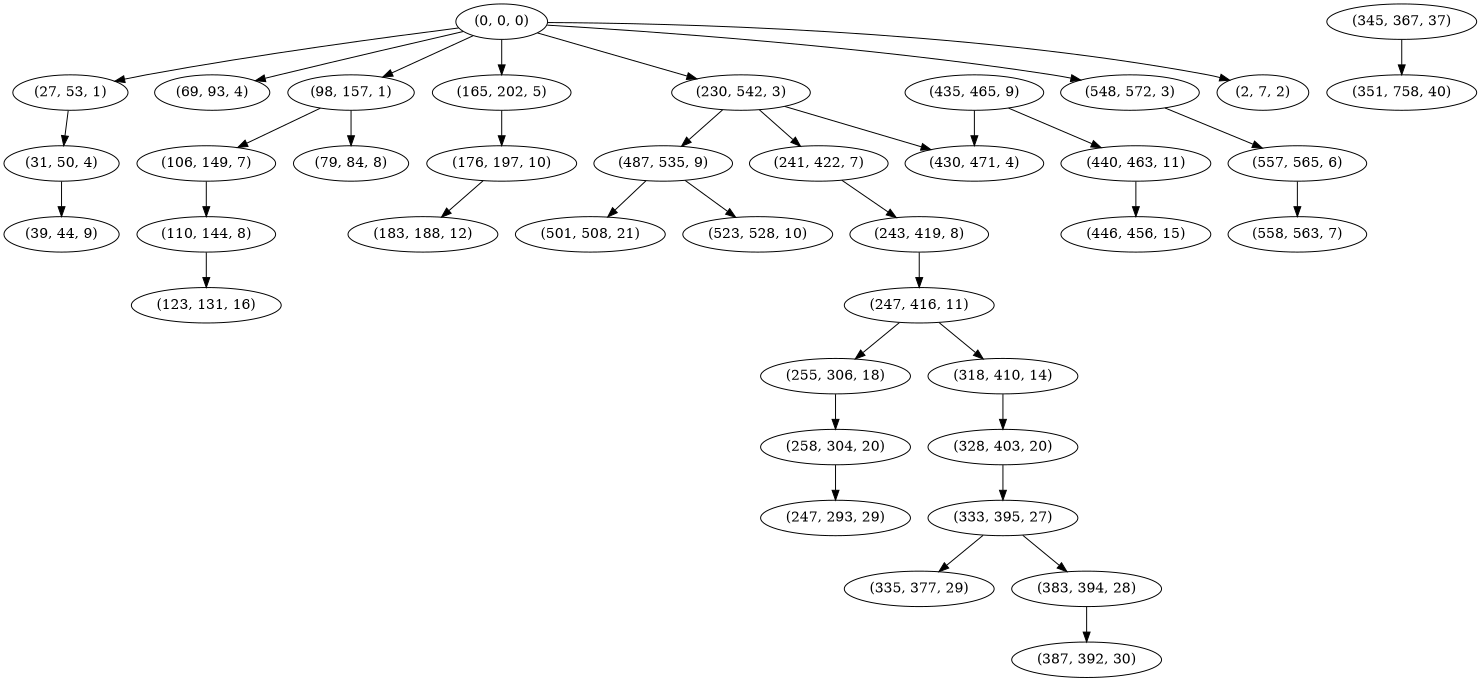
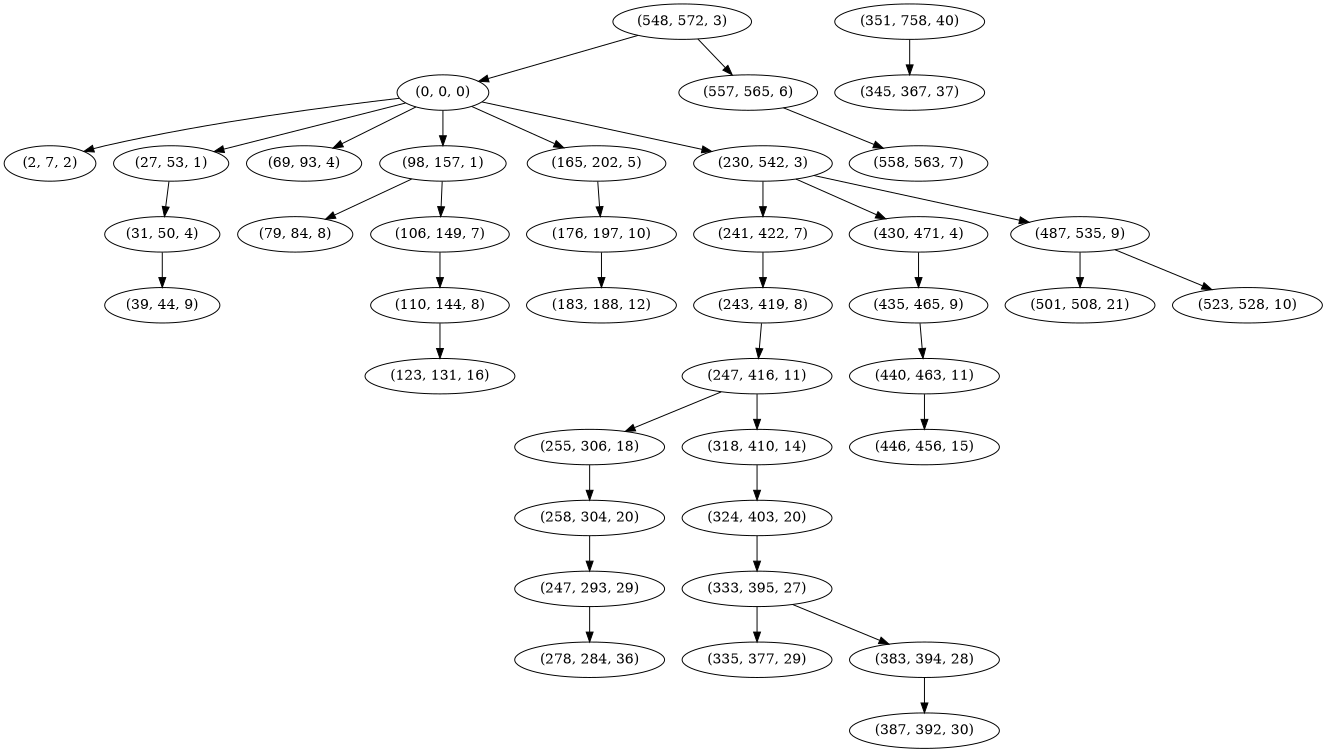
(810, 46) -> (563, 57)
(1402, 52) -> (910, 52)
(974, 123) -> (919, 265)
(1003, 447) -> (757, 518)
none -> (590, 660)
